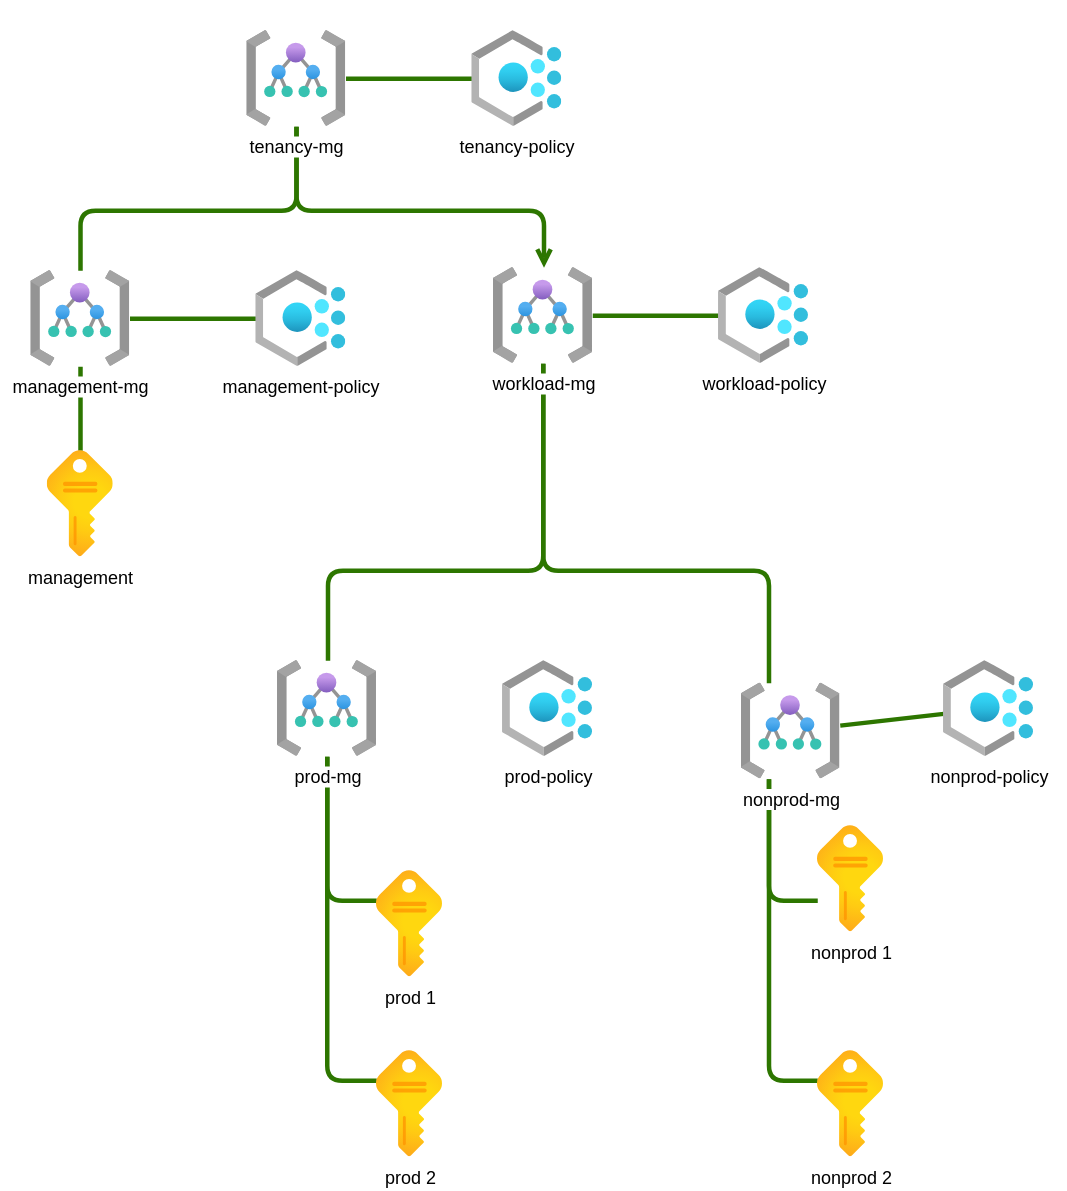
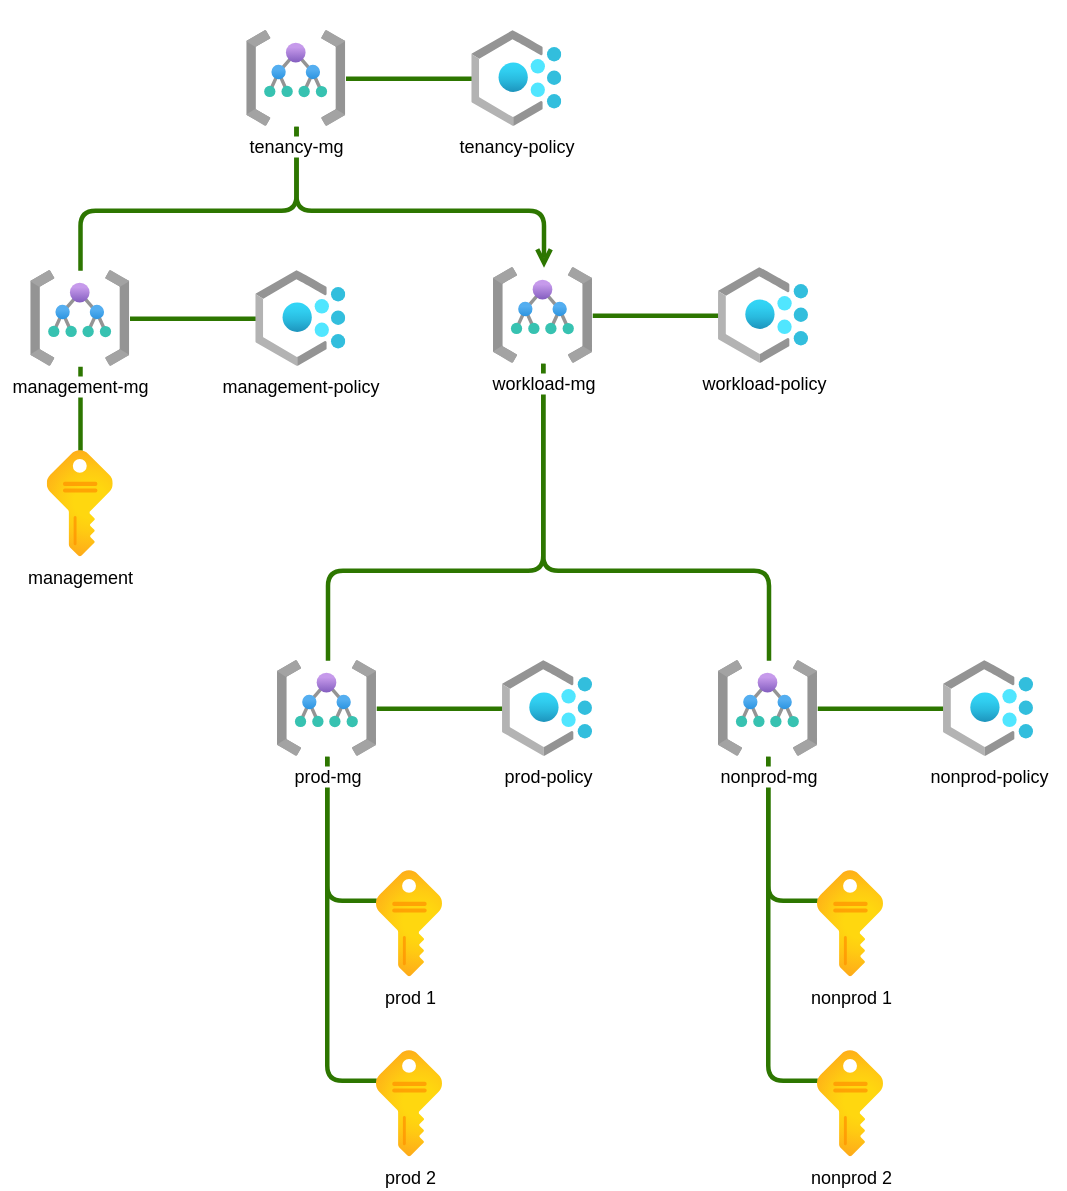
none -> (440, 709)
(791, 731) -> (768, 709)
(851, 879) -> (851, 924)
